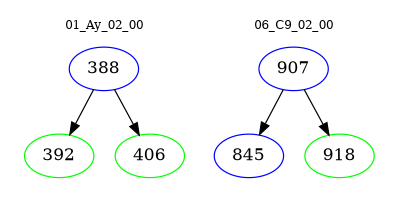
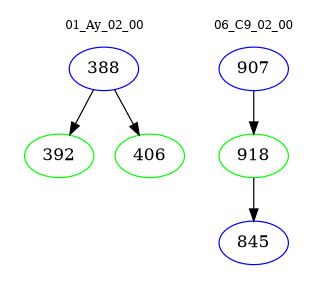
(274, 107) -> (254, 193)
